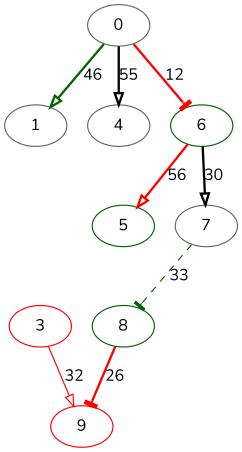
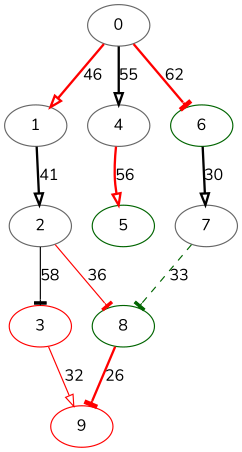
(81, 71) -> (81, 71)
(175, 76) -> (175, 76)
(166, 171) -> (115, 170)
none -> (40, 226)
